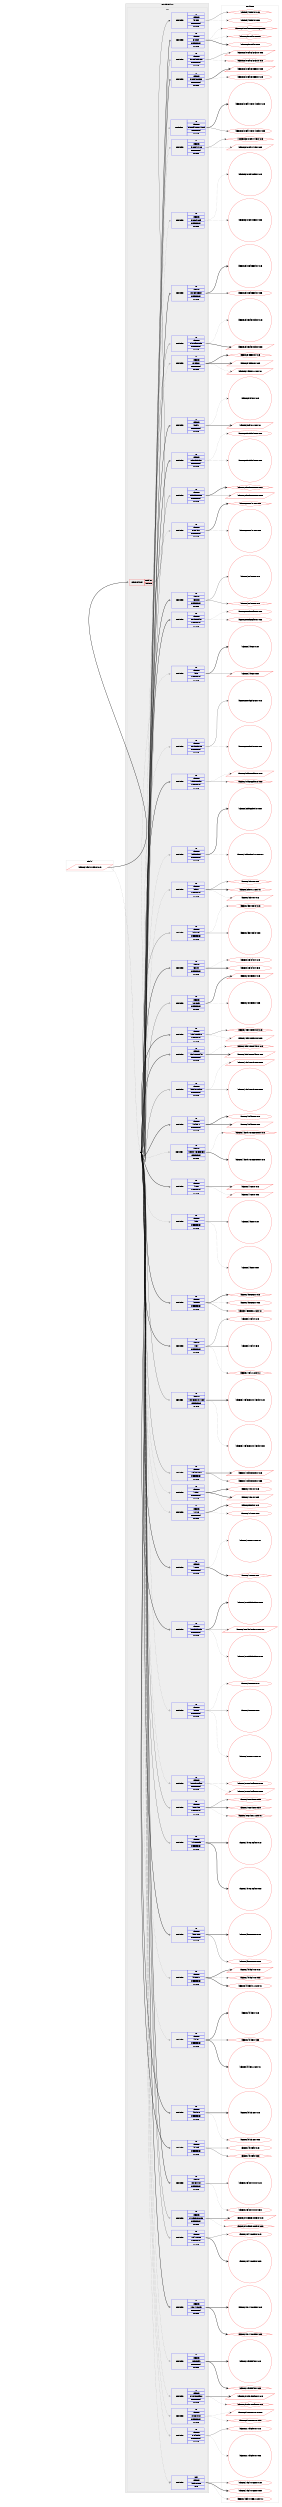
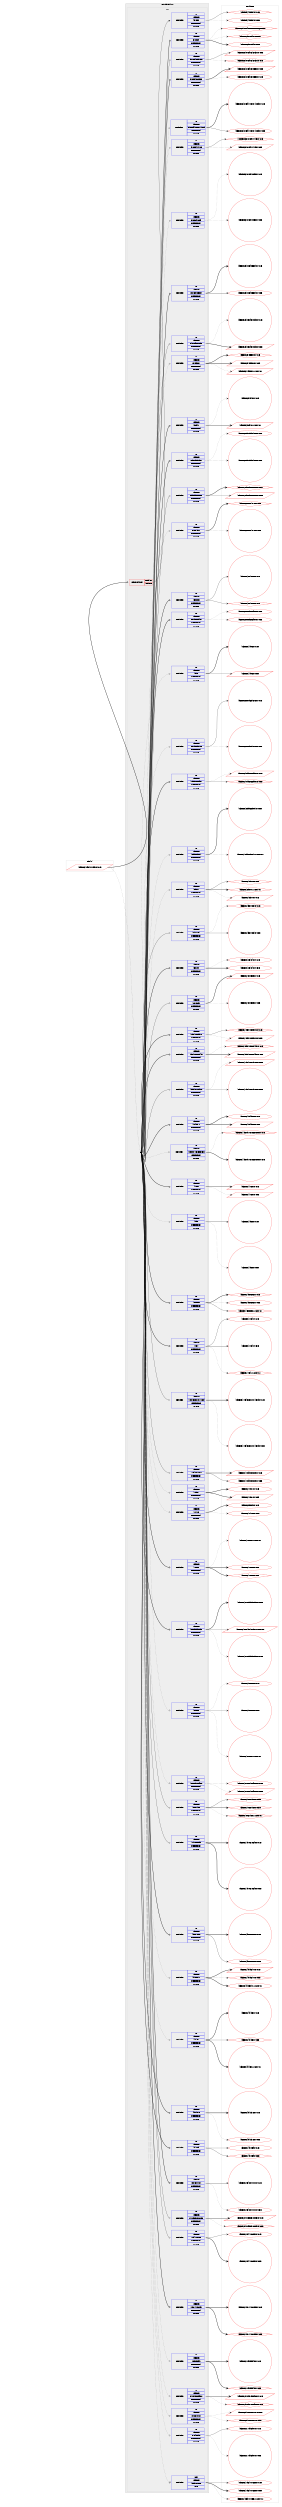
none -> (250, 1568)
